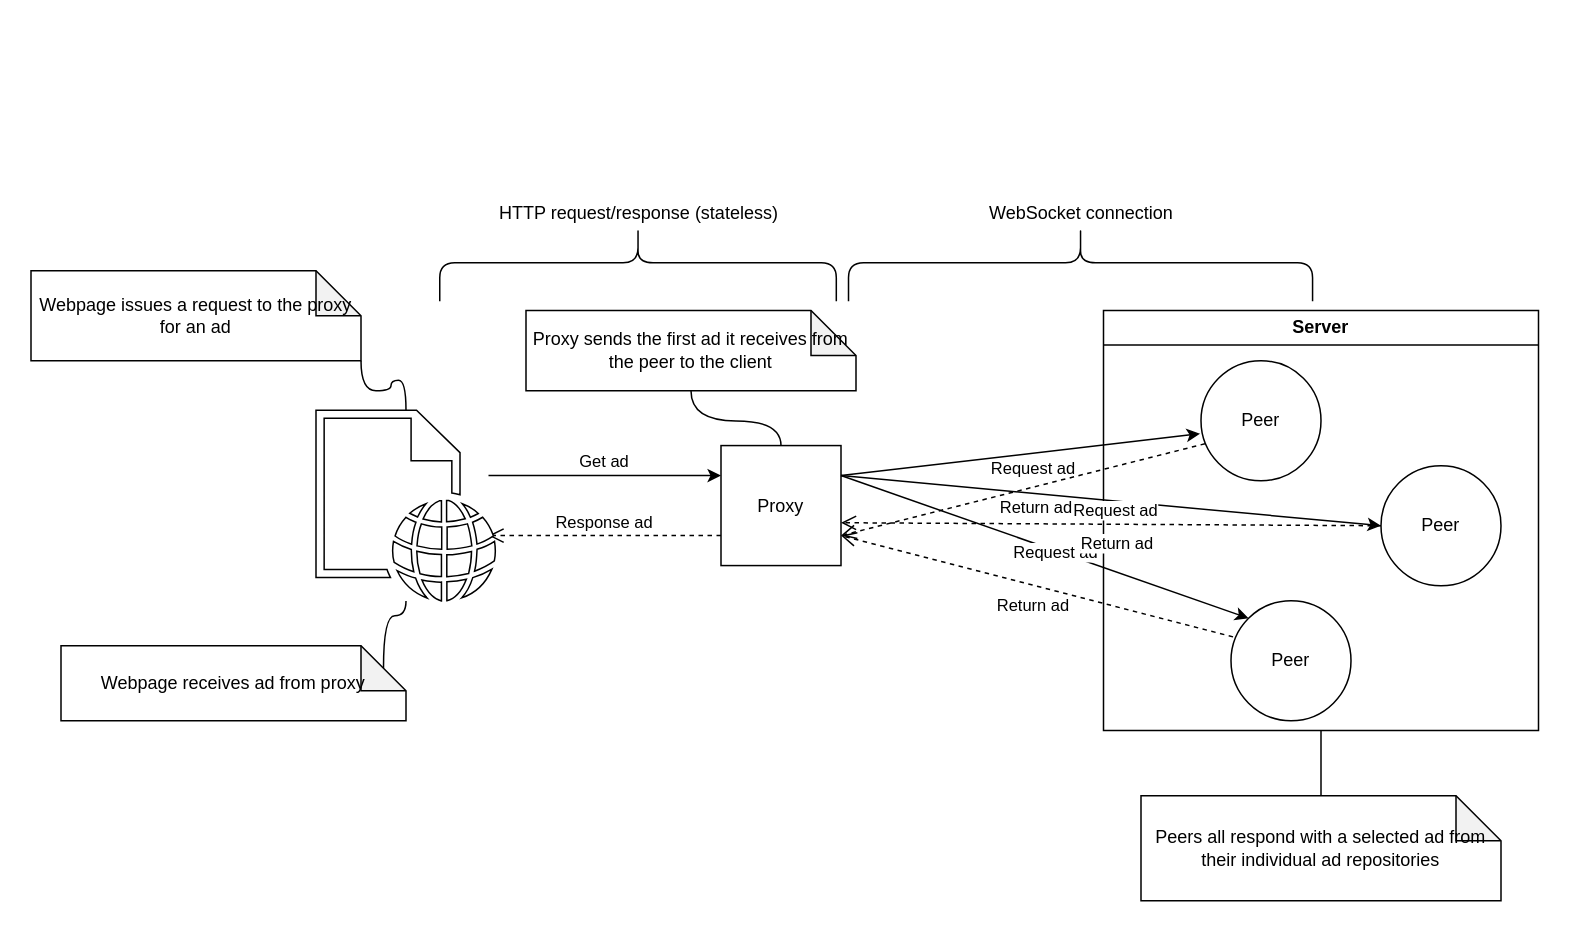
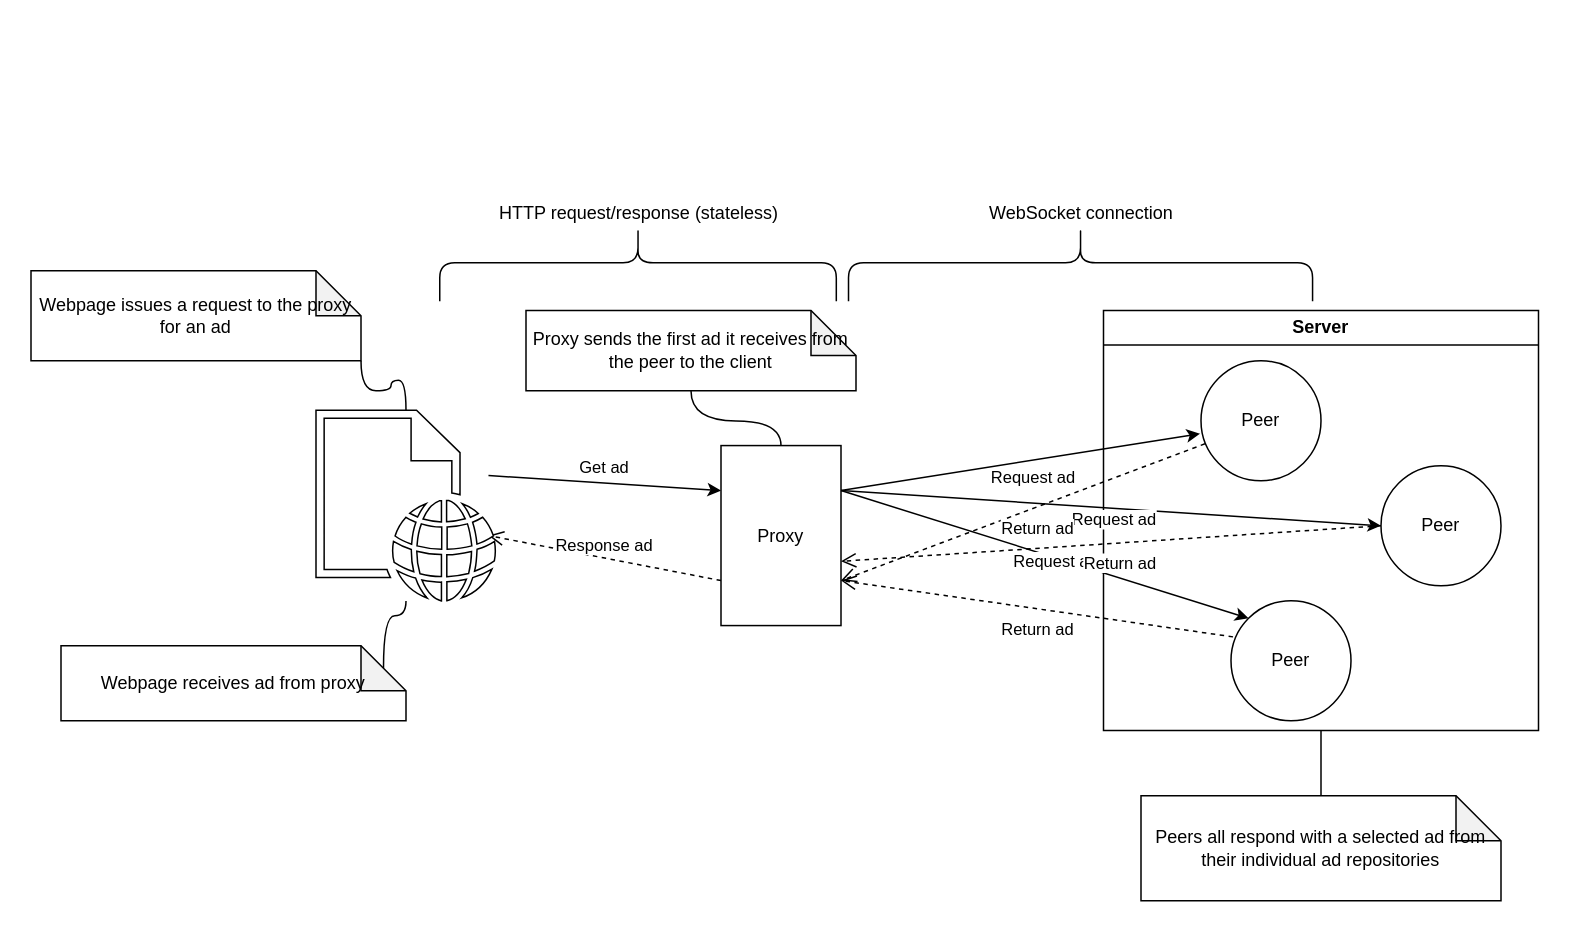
(781, 506) -> (781, 536)
